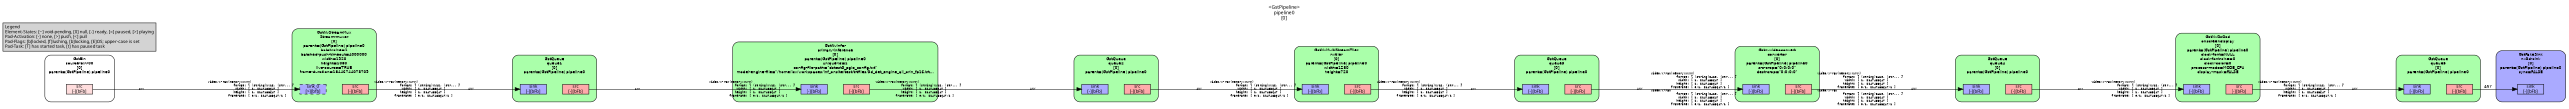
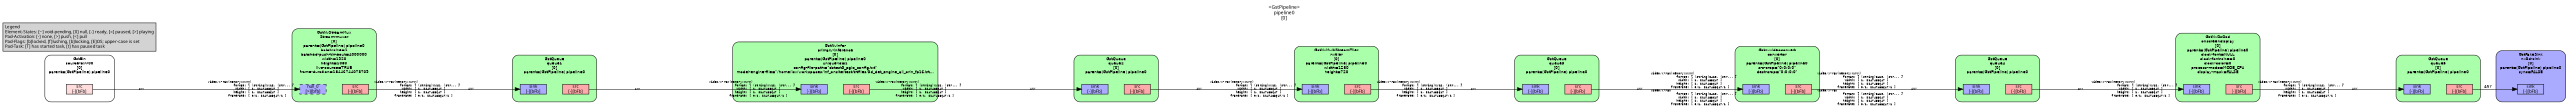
(313, 89) -> (313, 89)
